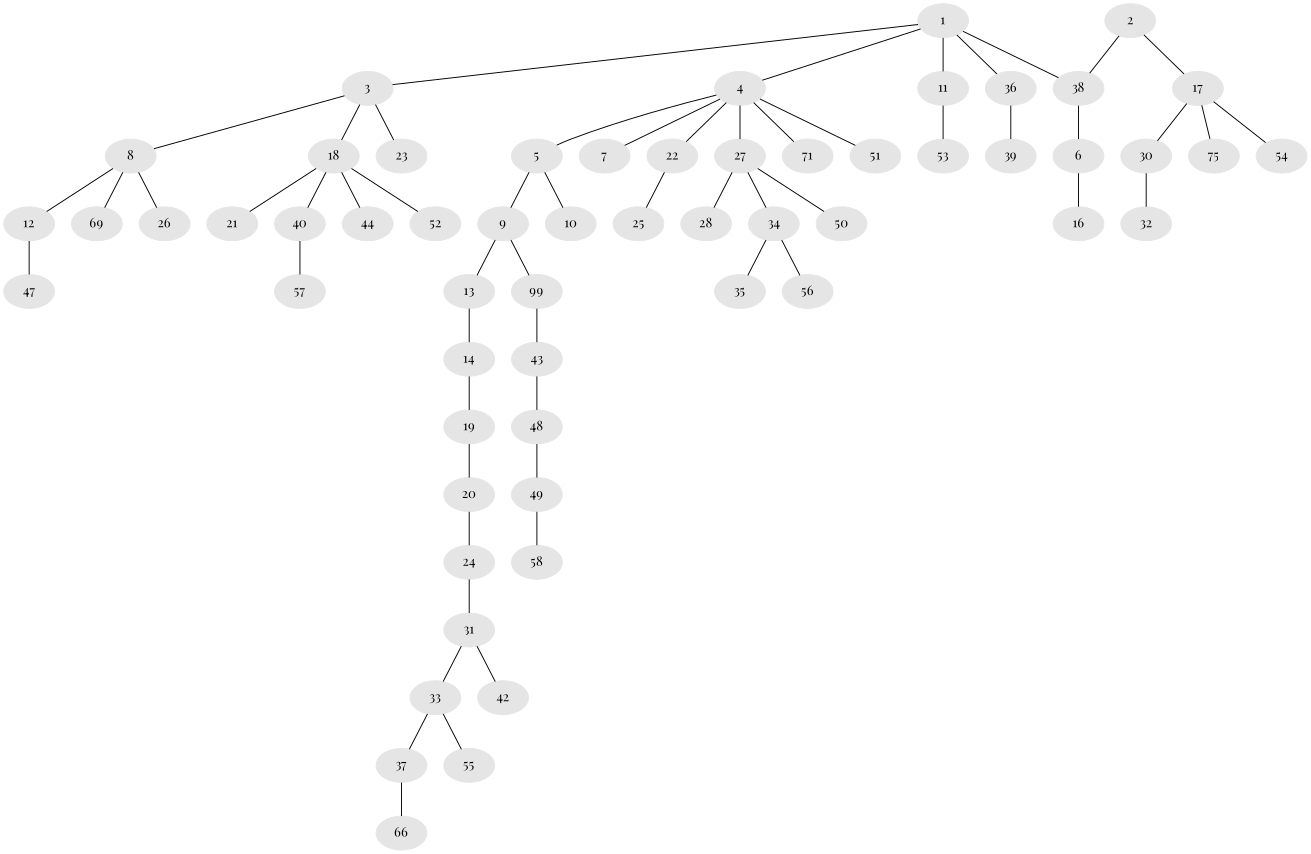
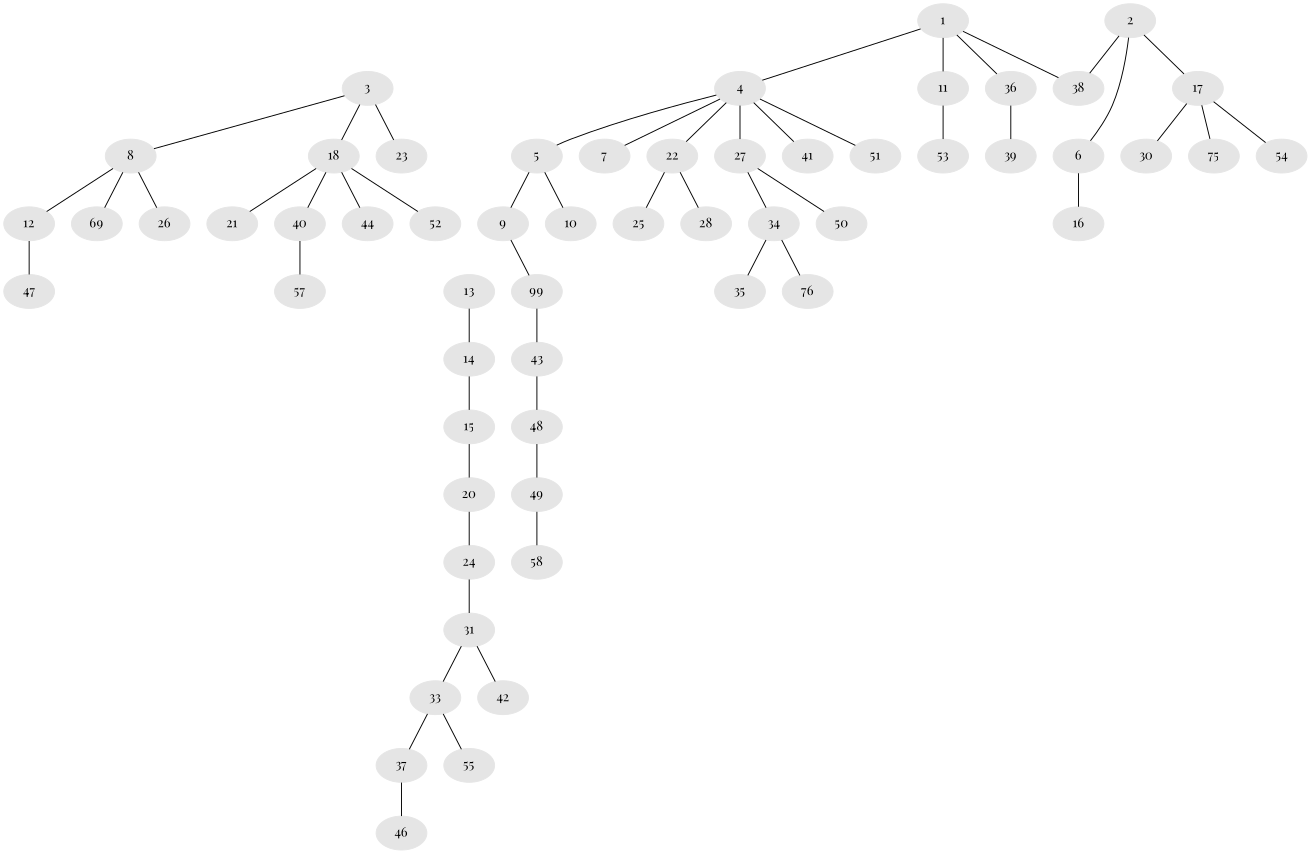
(655, 55) -> none
(1078, 122) -> (1117, 92)
(808, 156) -> (808, 156)
(723, 190) -> (689, 190)
(1146, 224) -> none
(486, 258) -> none
(808, 291) -> (808, 291)
(469, 427) -> (469, 427)
(401, 833) -> (401, 833)
